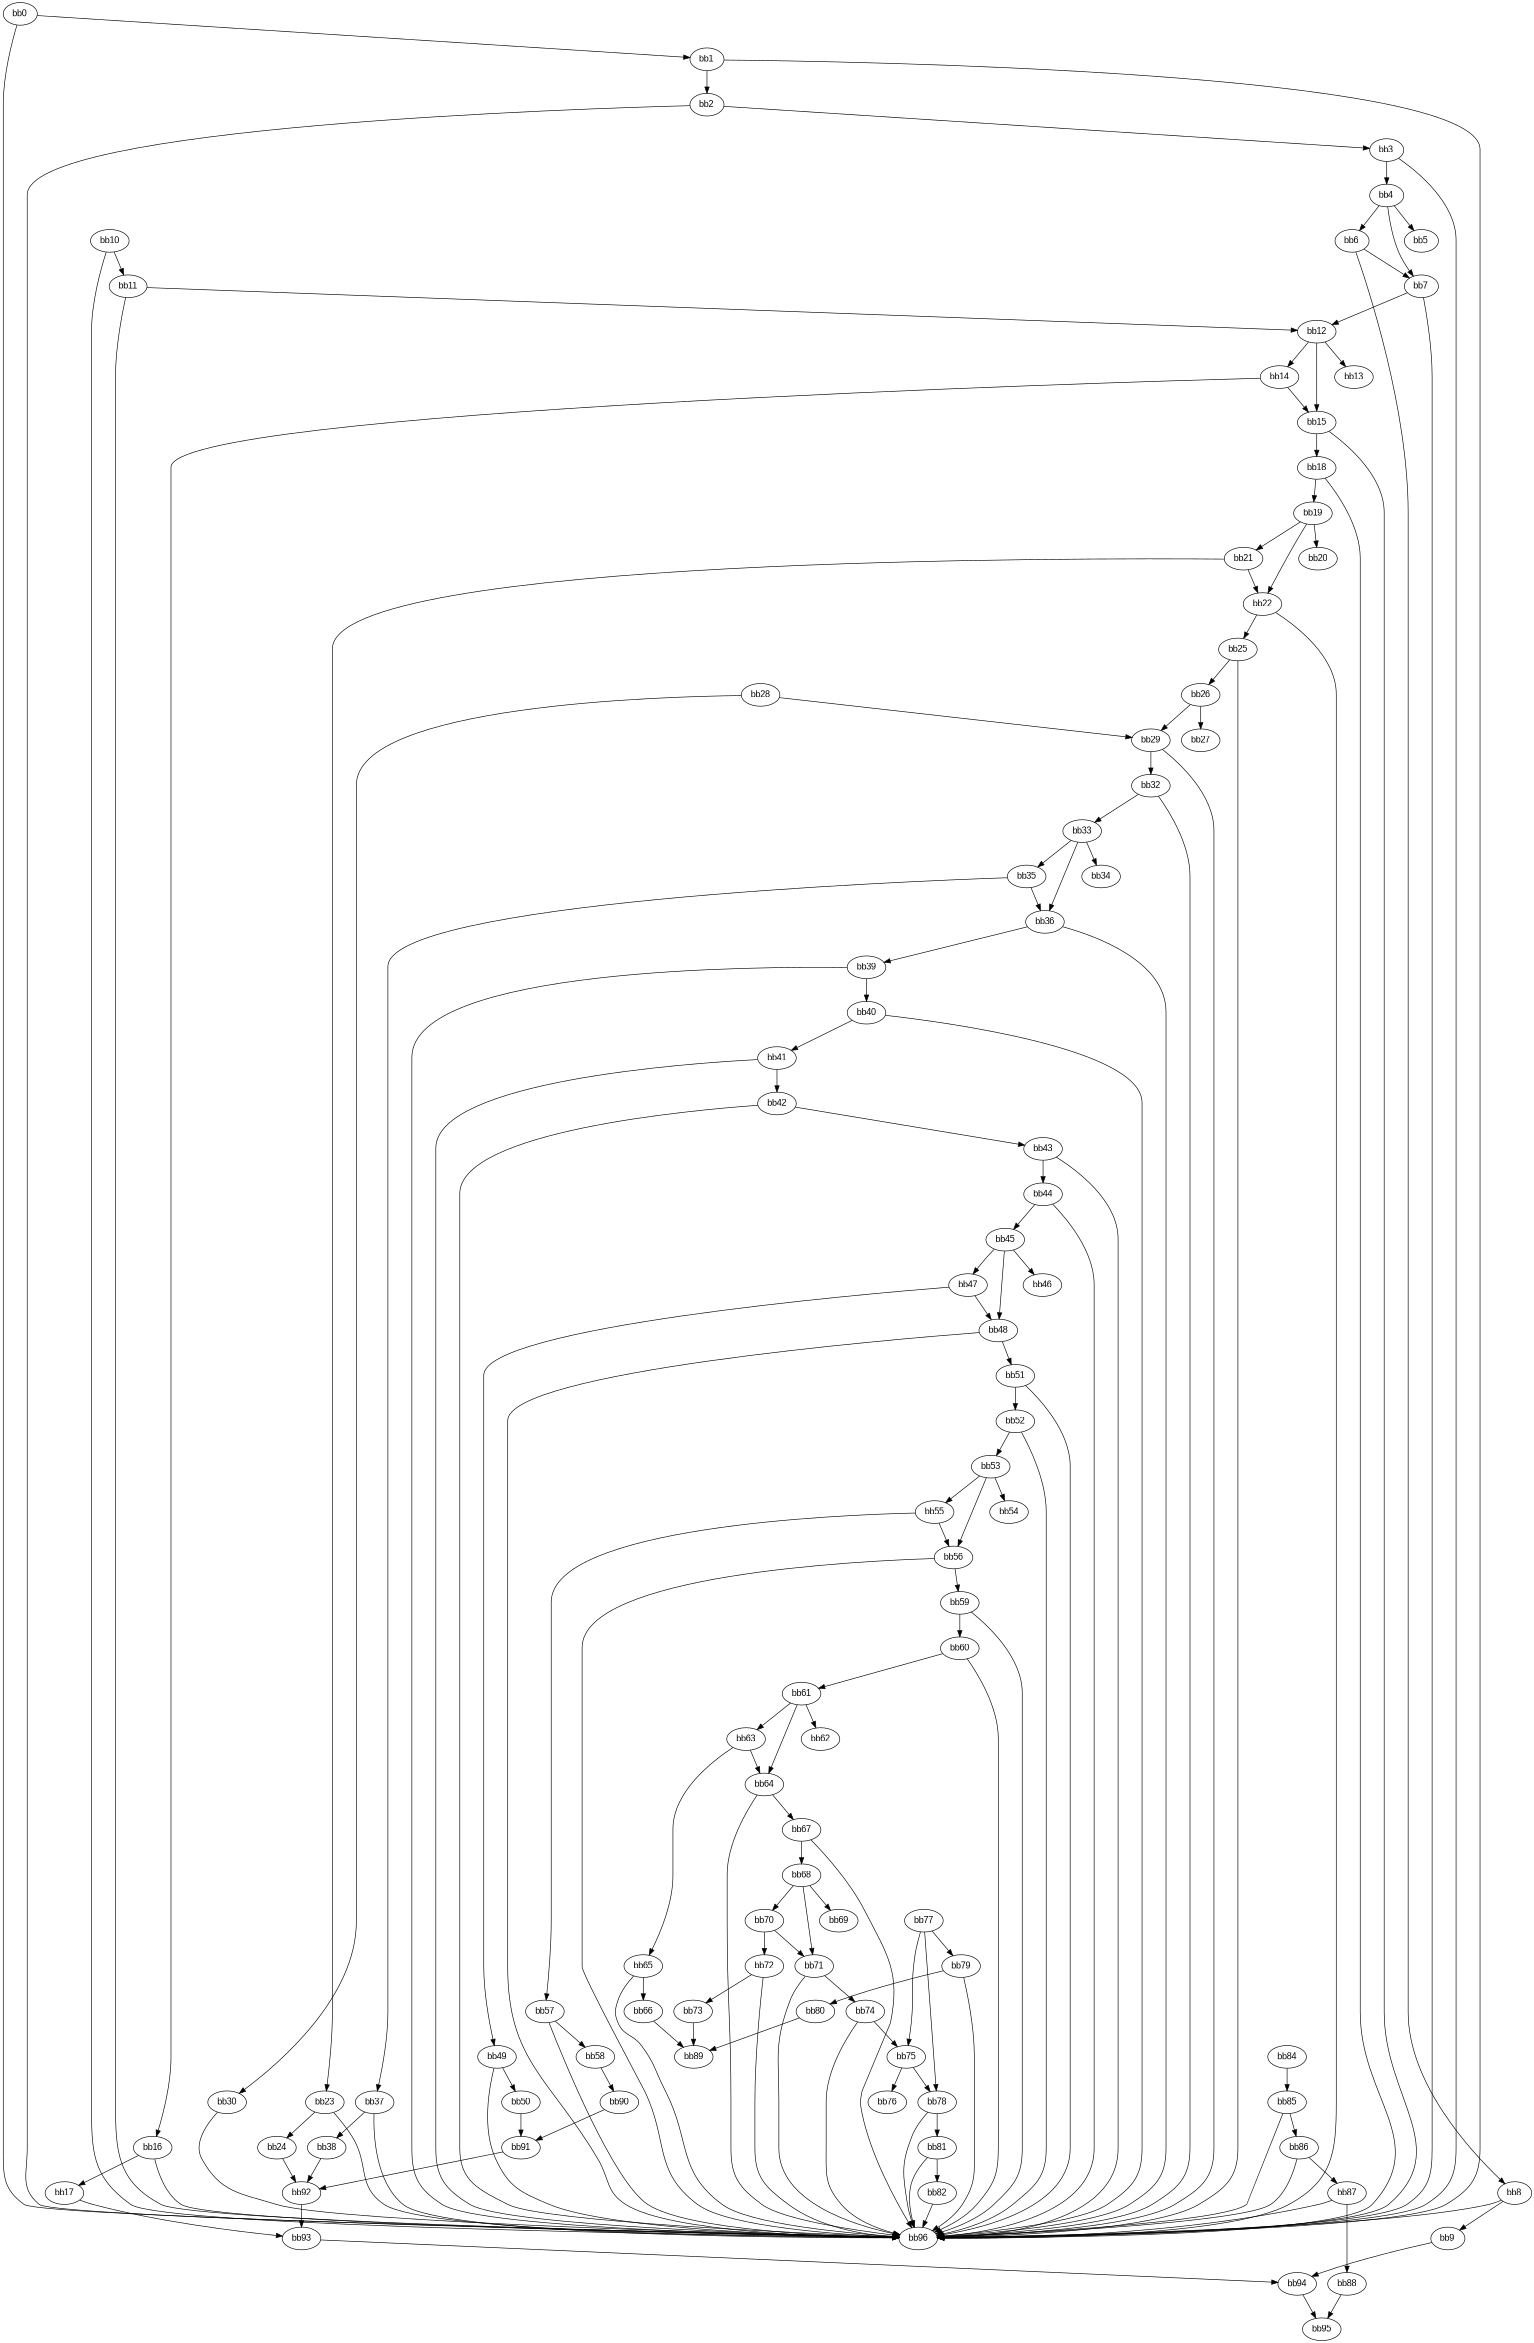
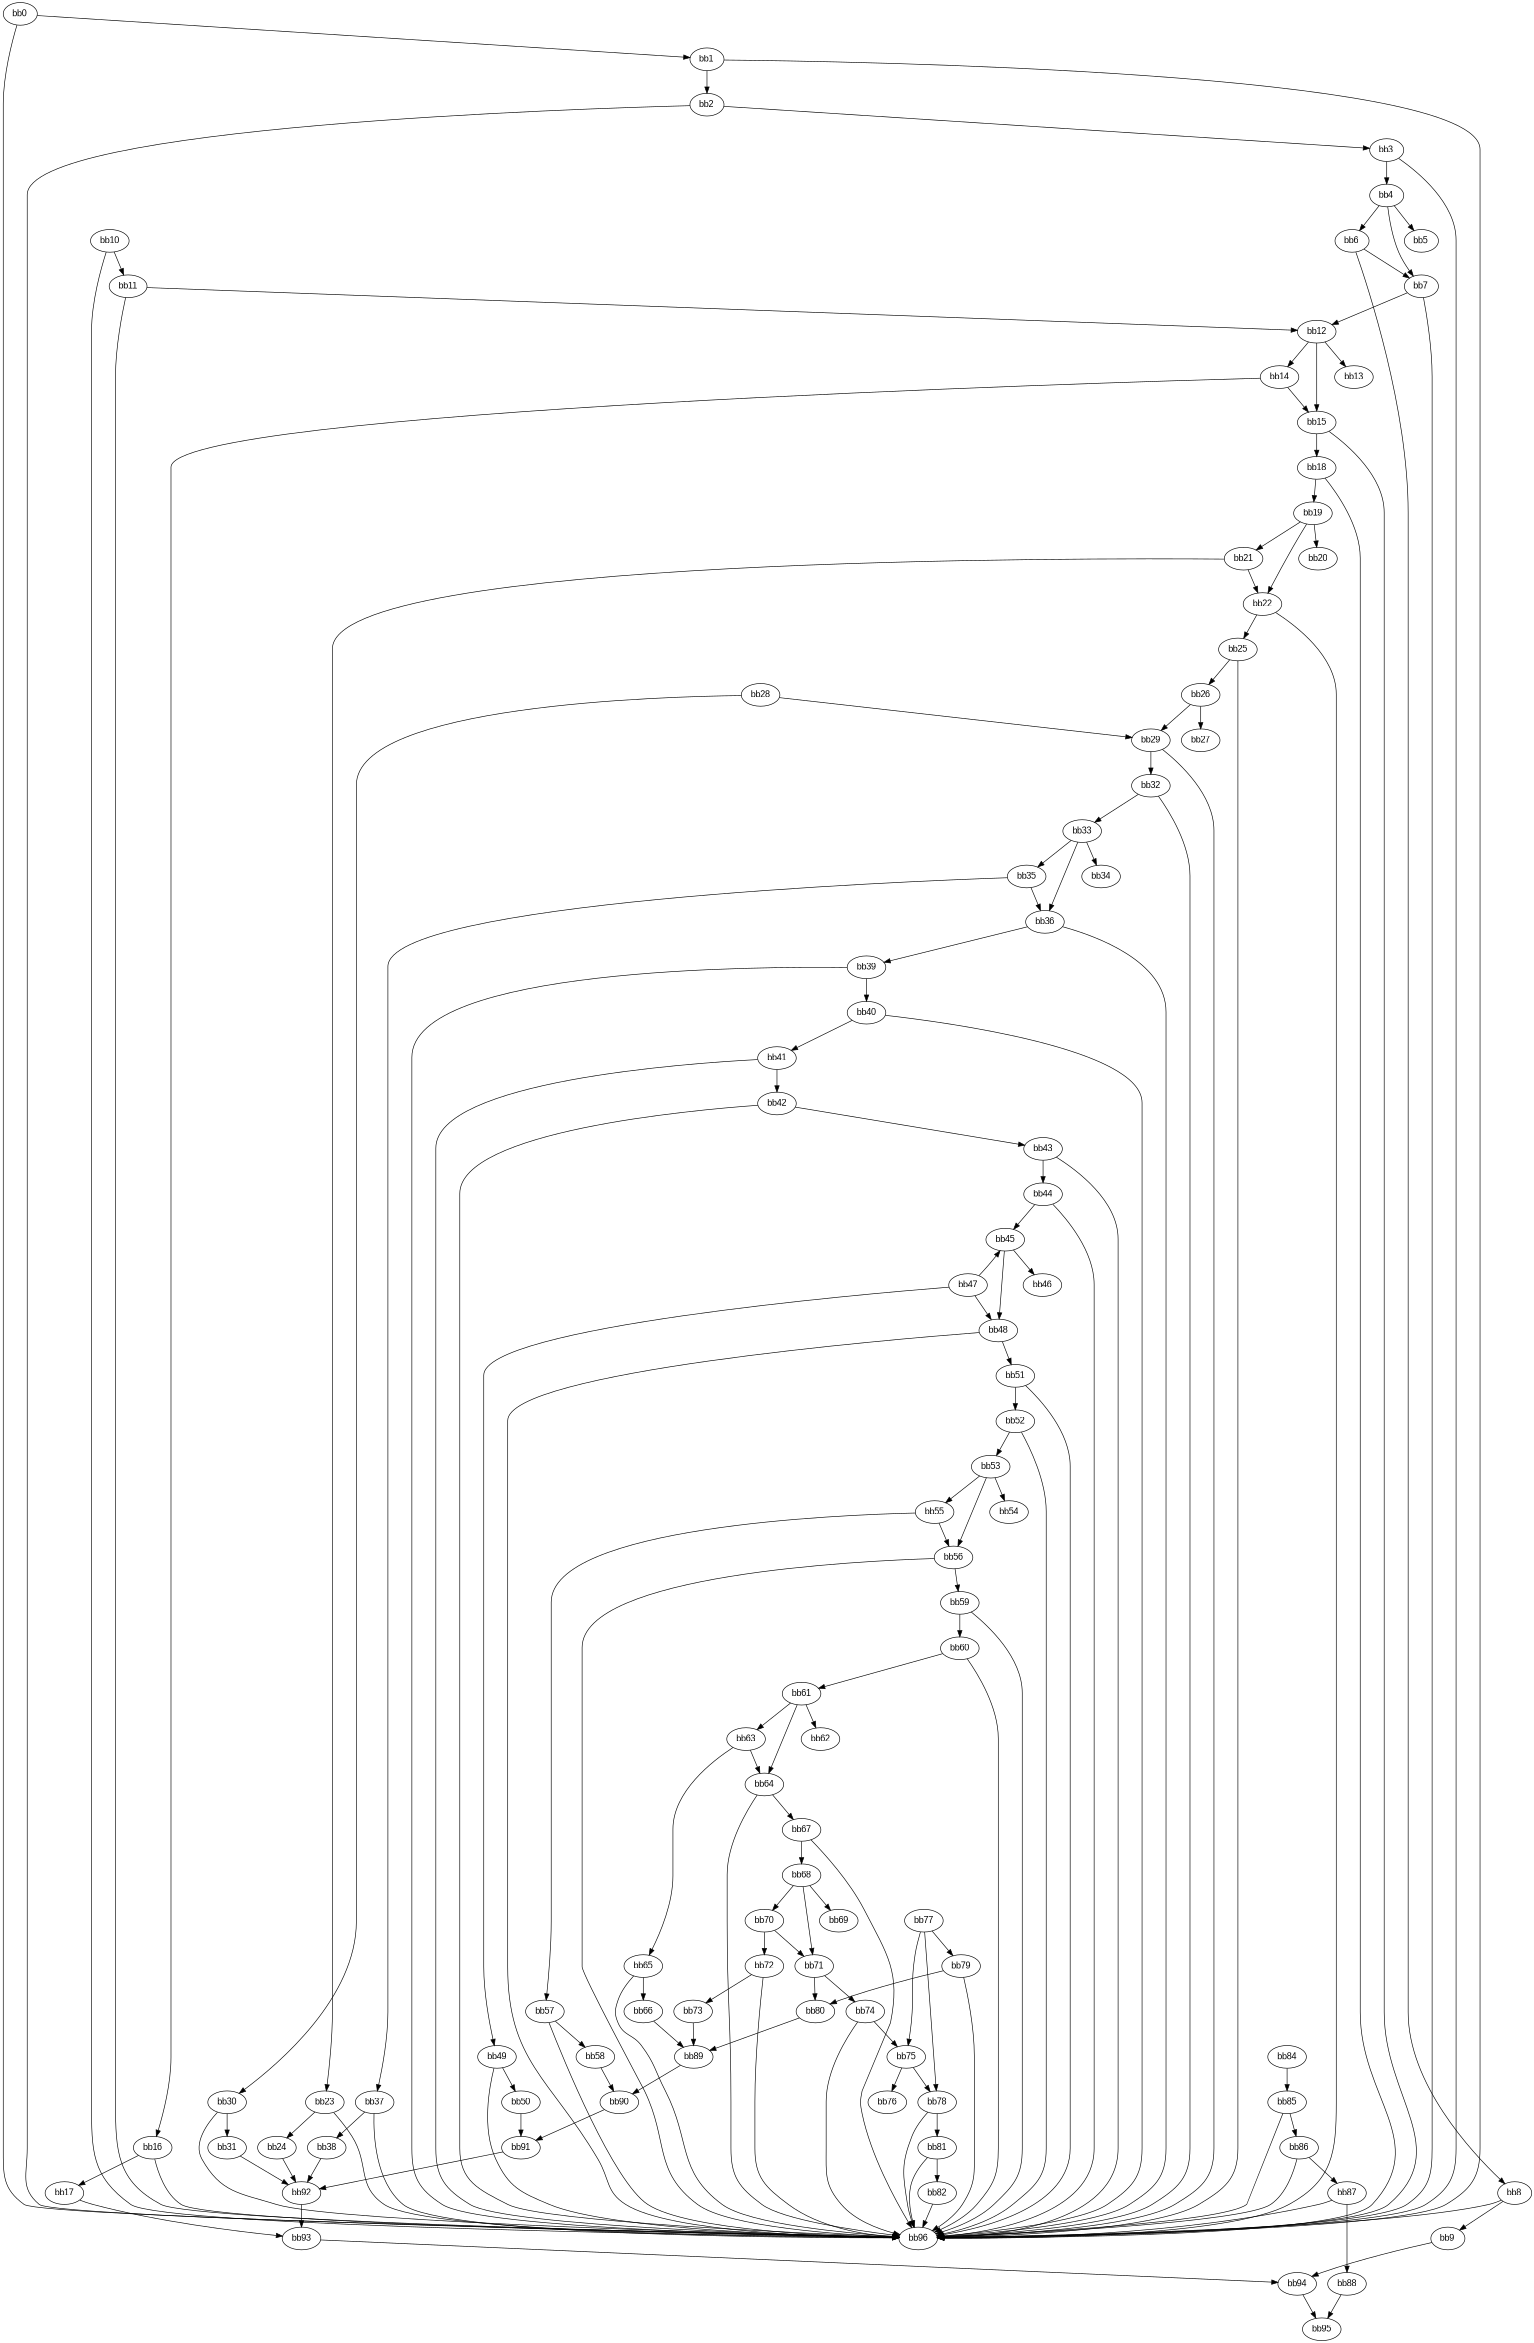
(985, 1259) -> (988, 1266)
none -> (663, 2076)
(779, 2136) -> (815, 1986)
none -> (227, 2148)
